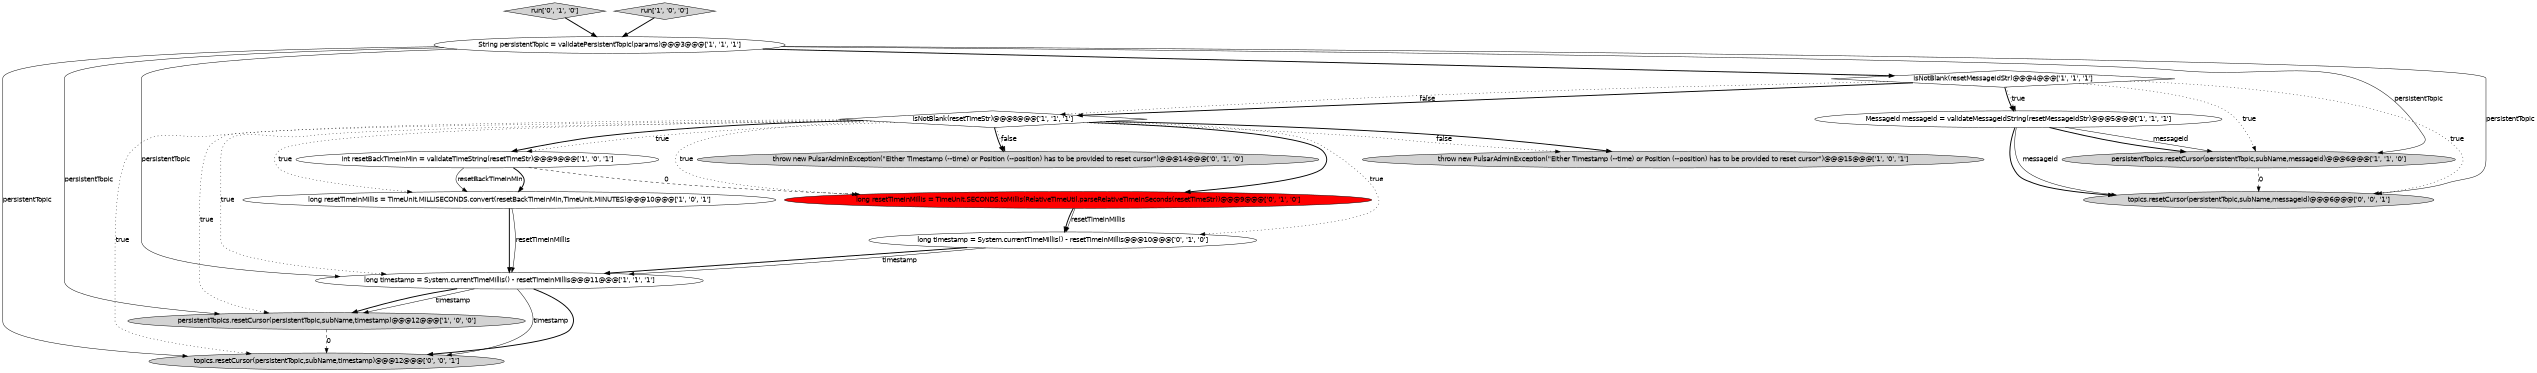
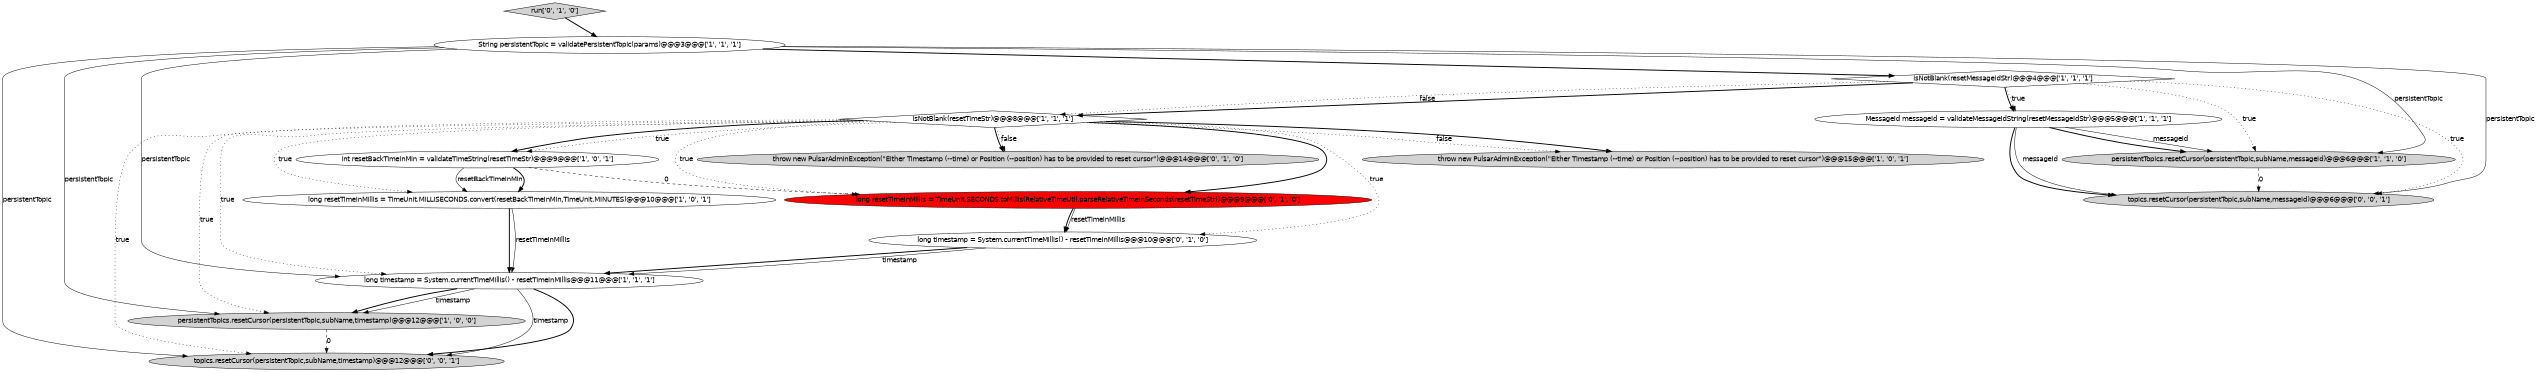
(665, 11) -> none
